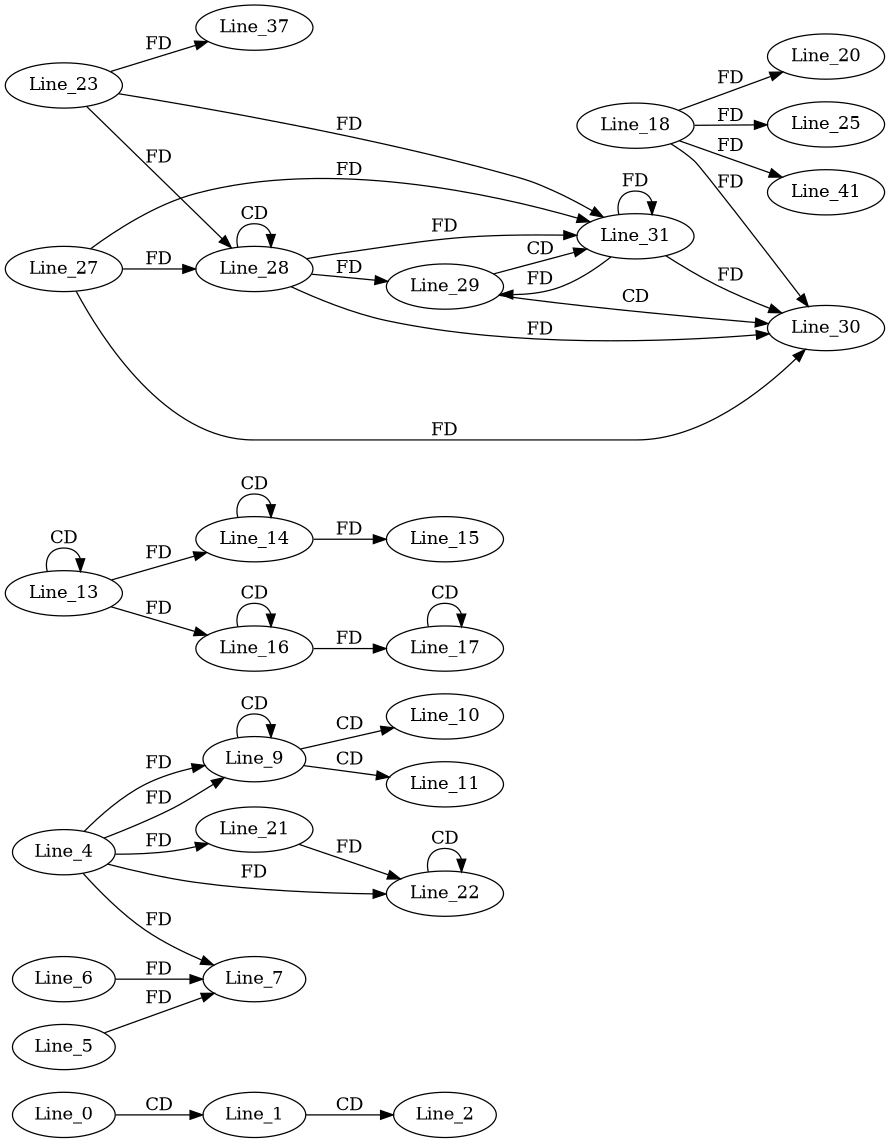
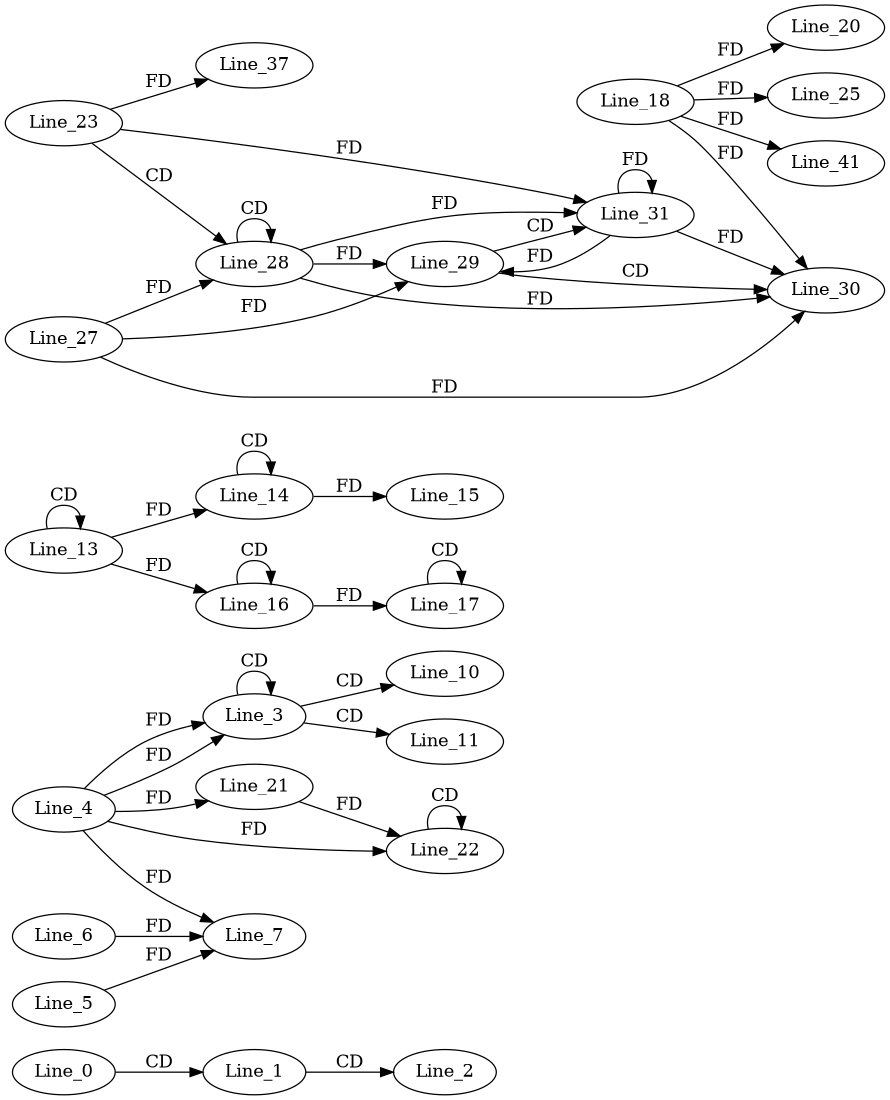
(159, 158) -> (159, 177)
(328, 179) -> (262, 327)
(254, 759) -> (254, 716)
